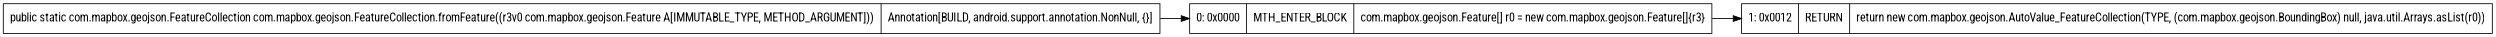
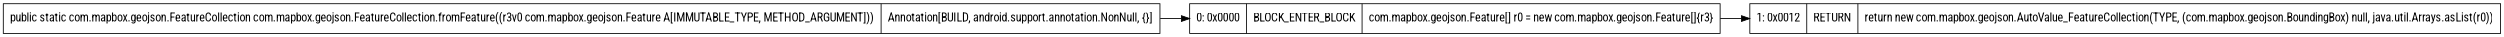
(1300, 18) -> (1304, 18)
